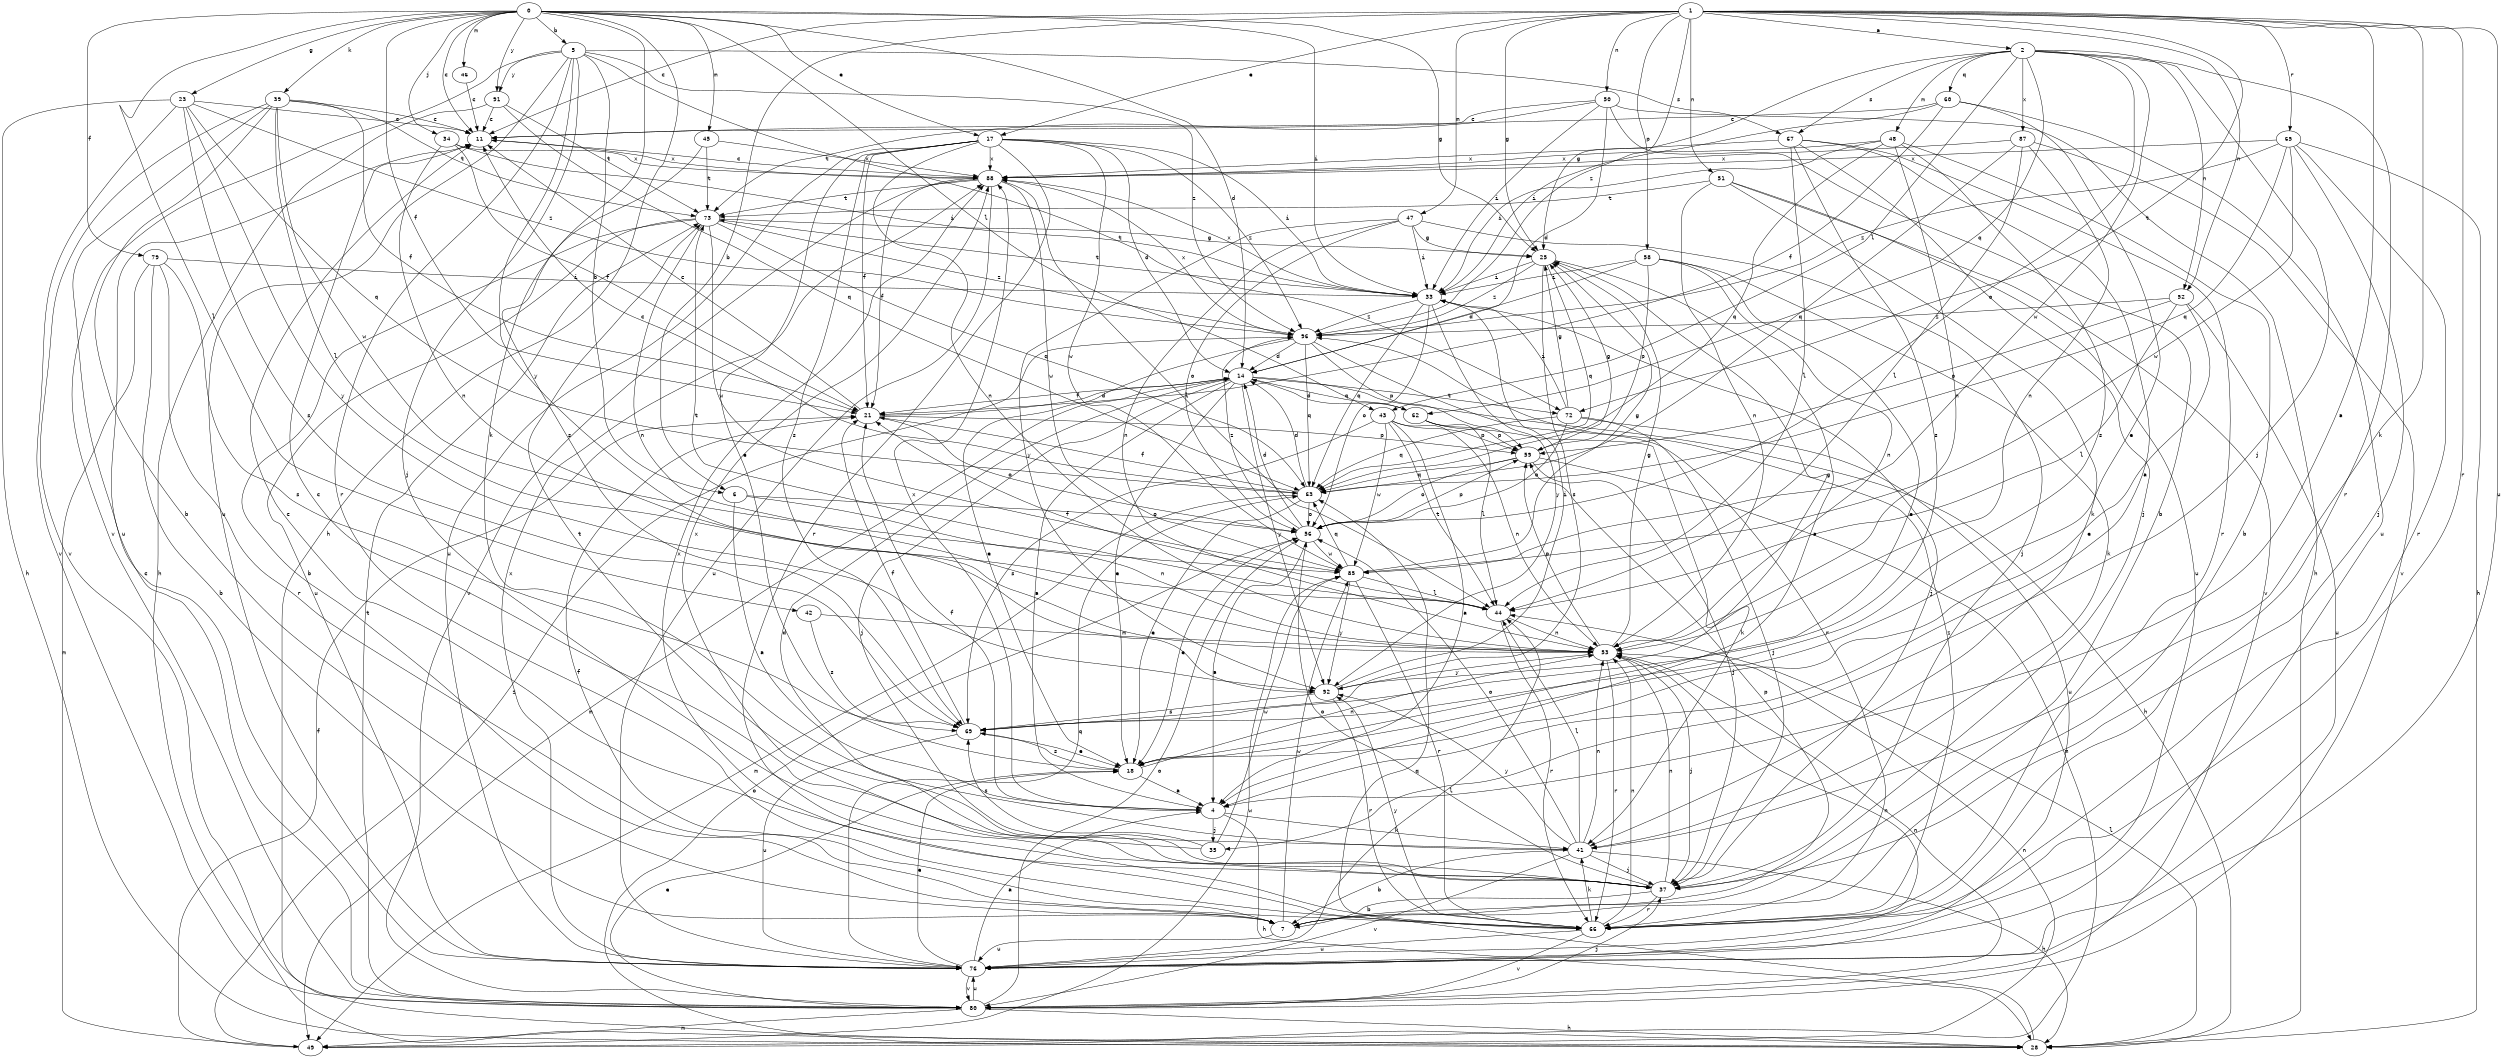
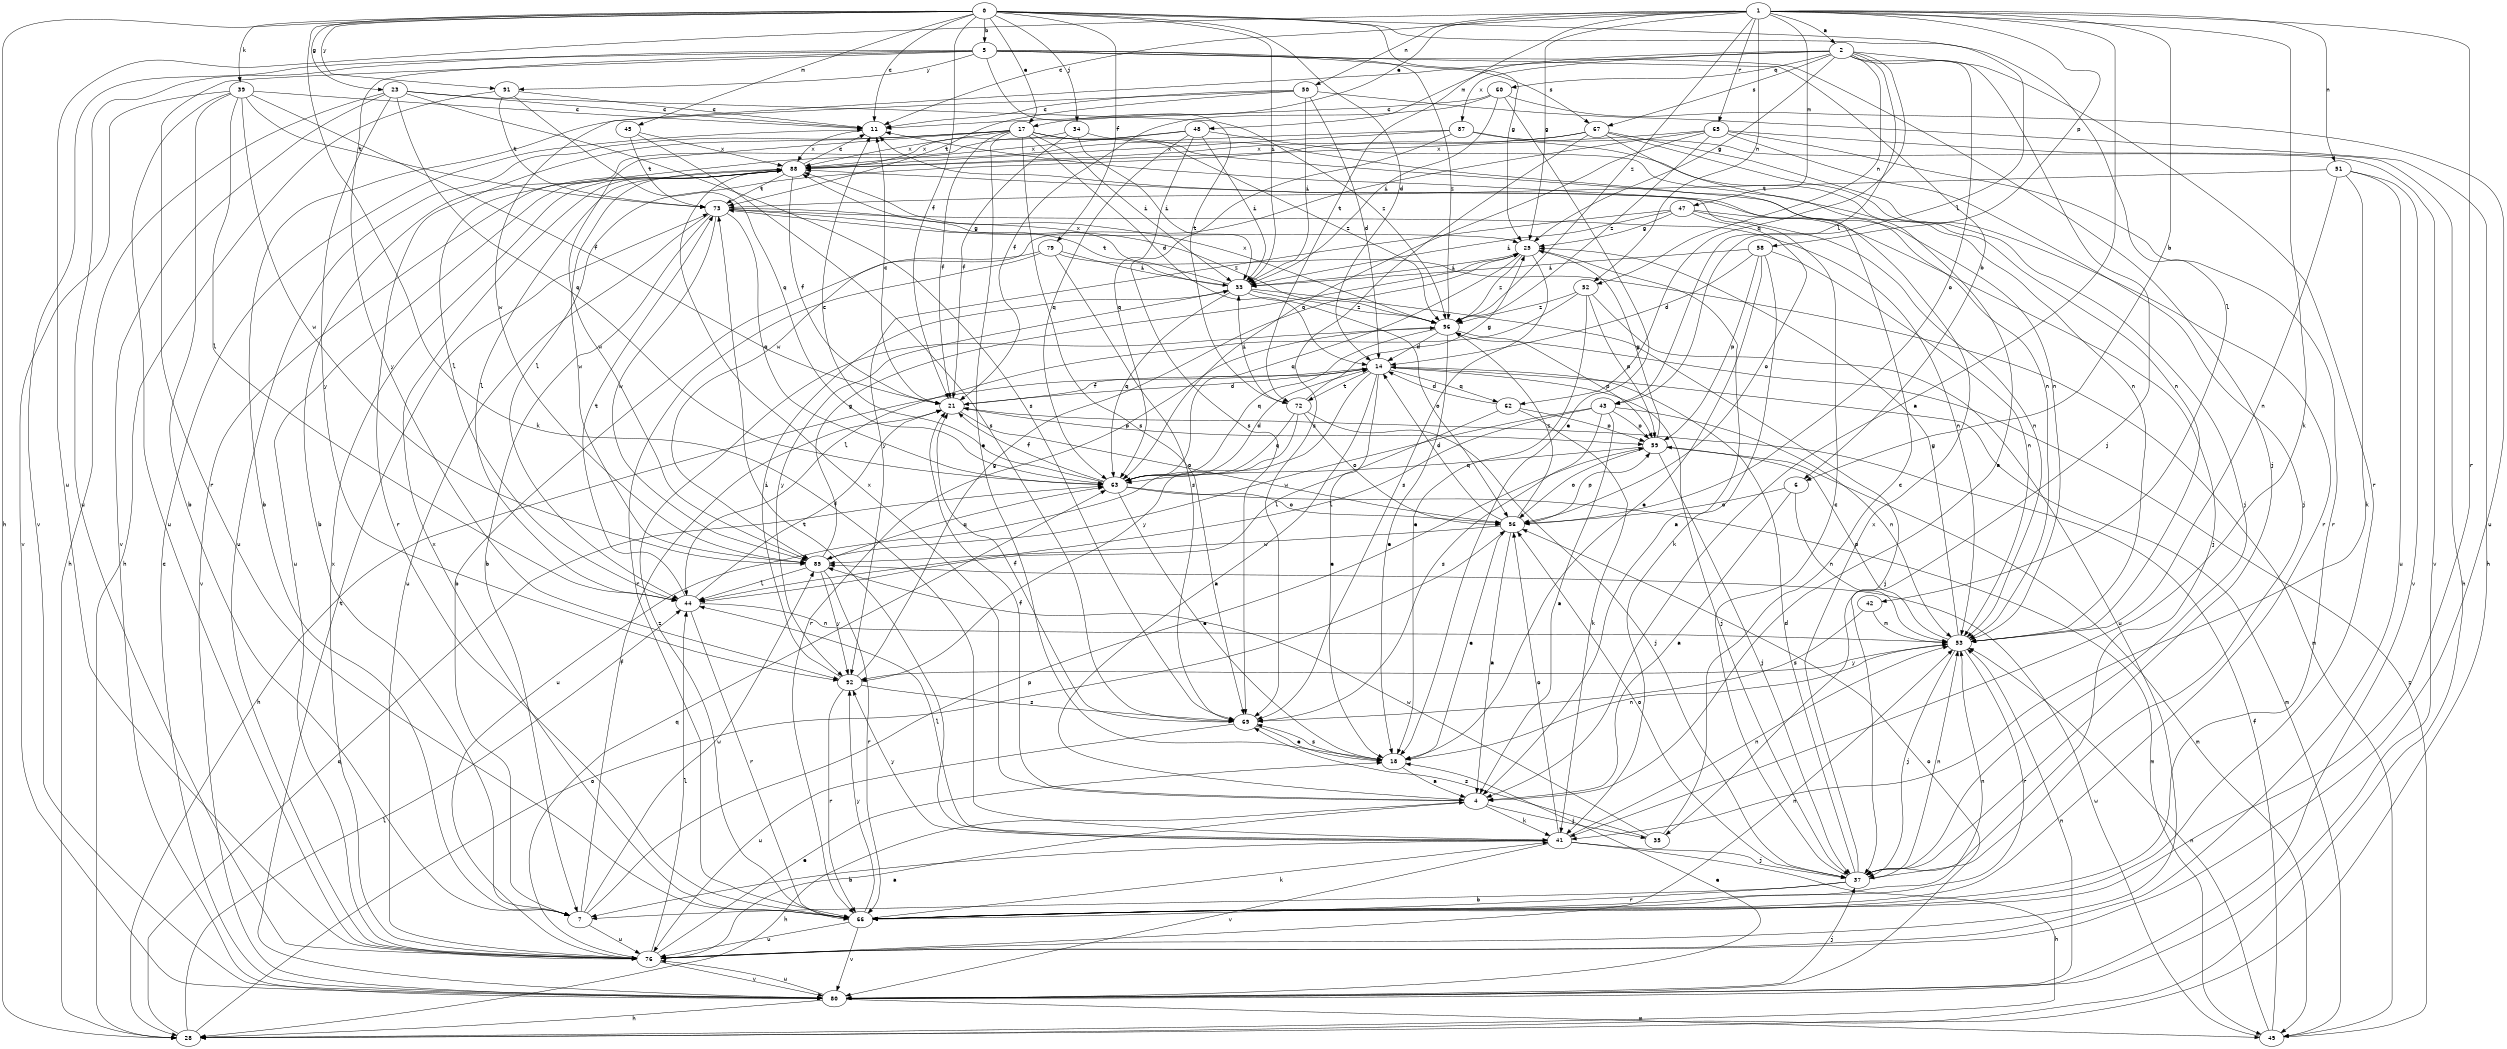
(465, 75) -> none
(1438, 514) -> (1331, 505)
